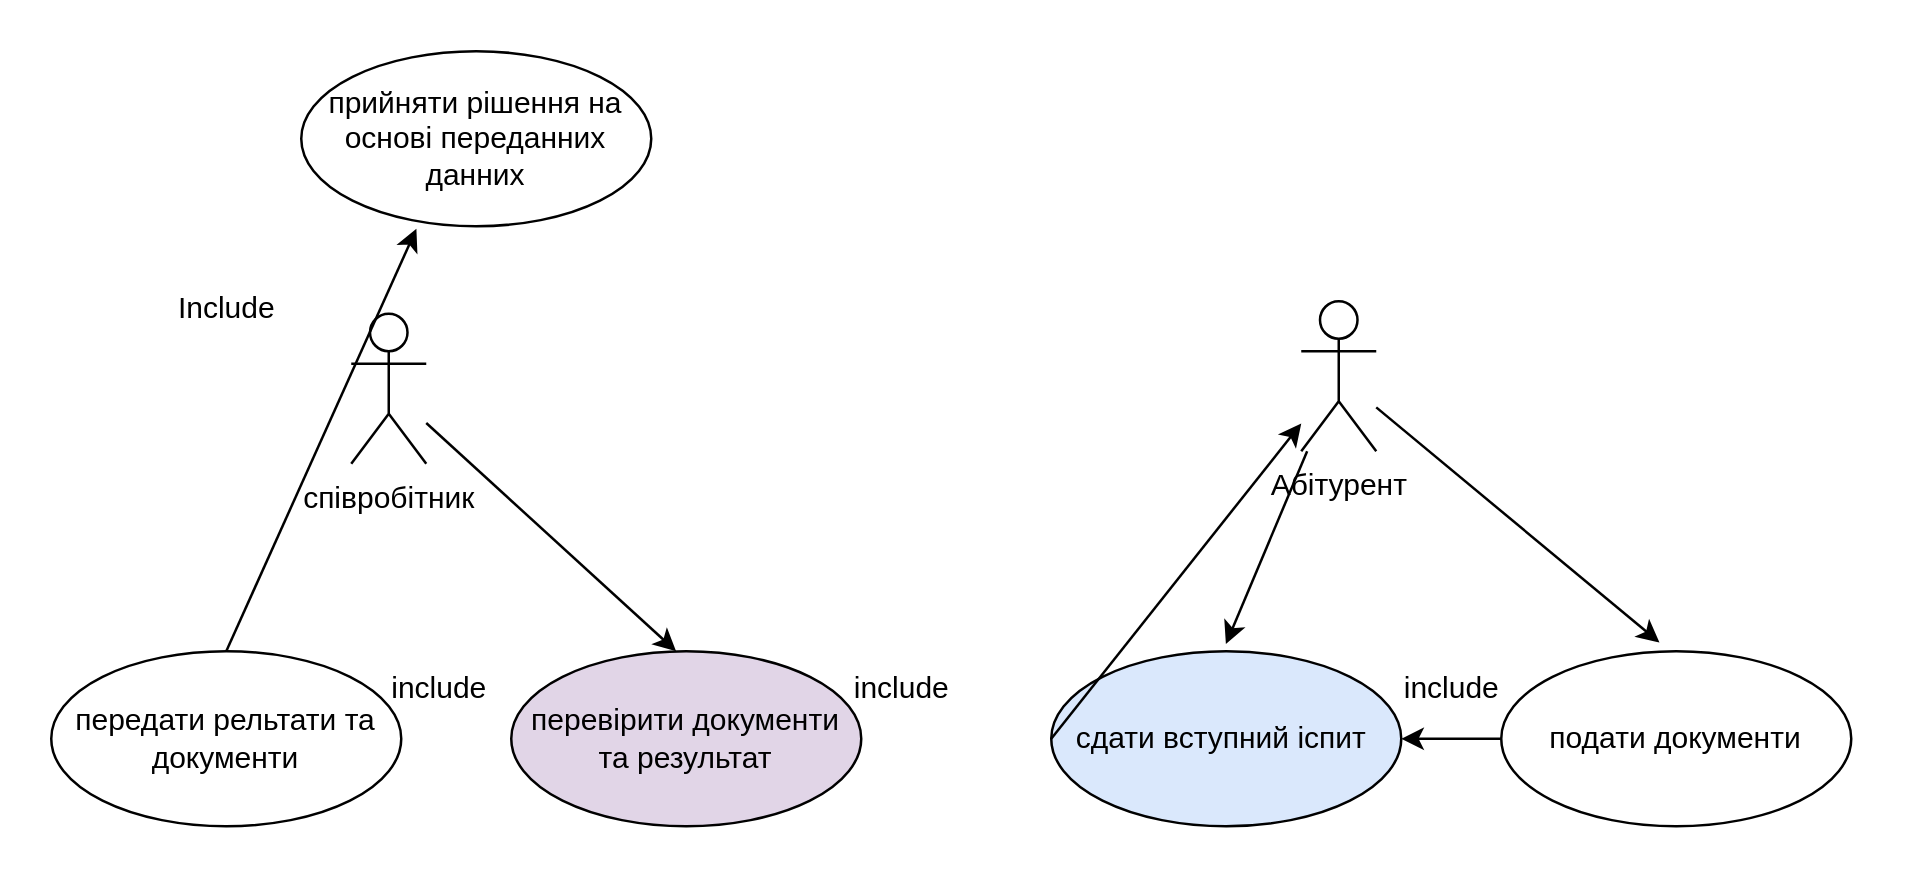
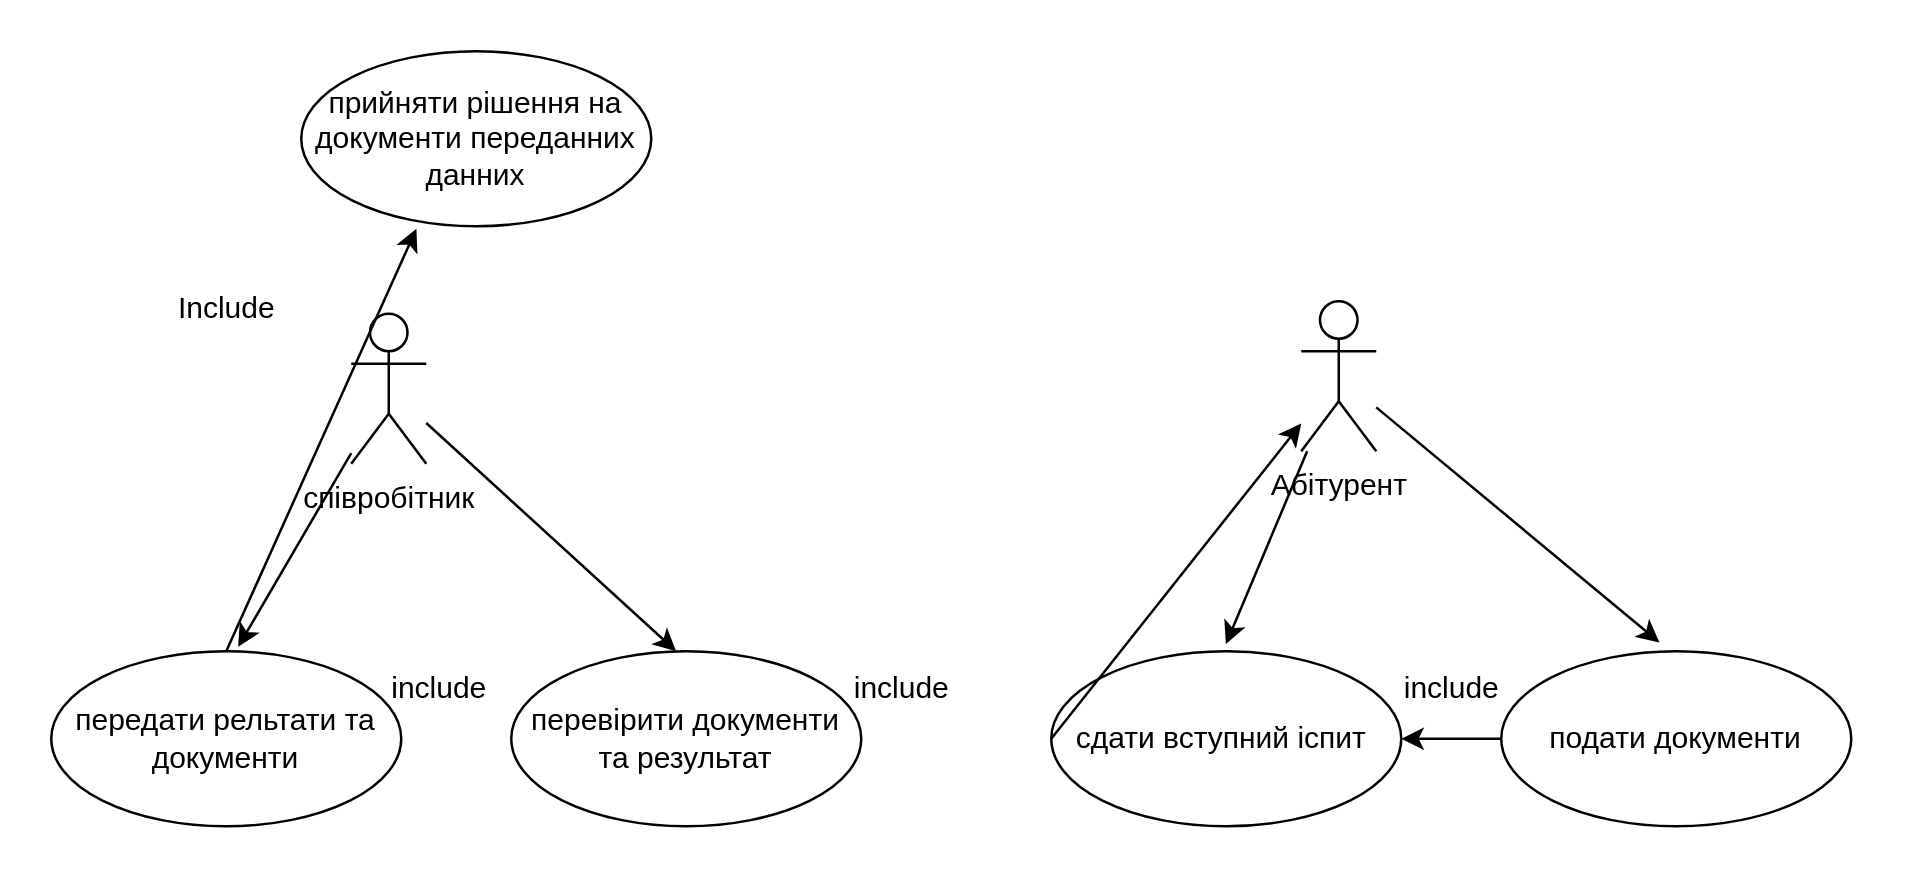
(476, 139) -> (476, 139)
none -> (299, 543)
(686, 739) -> (686, 739)
(1226, 739) -> (1226, 739)
